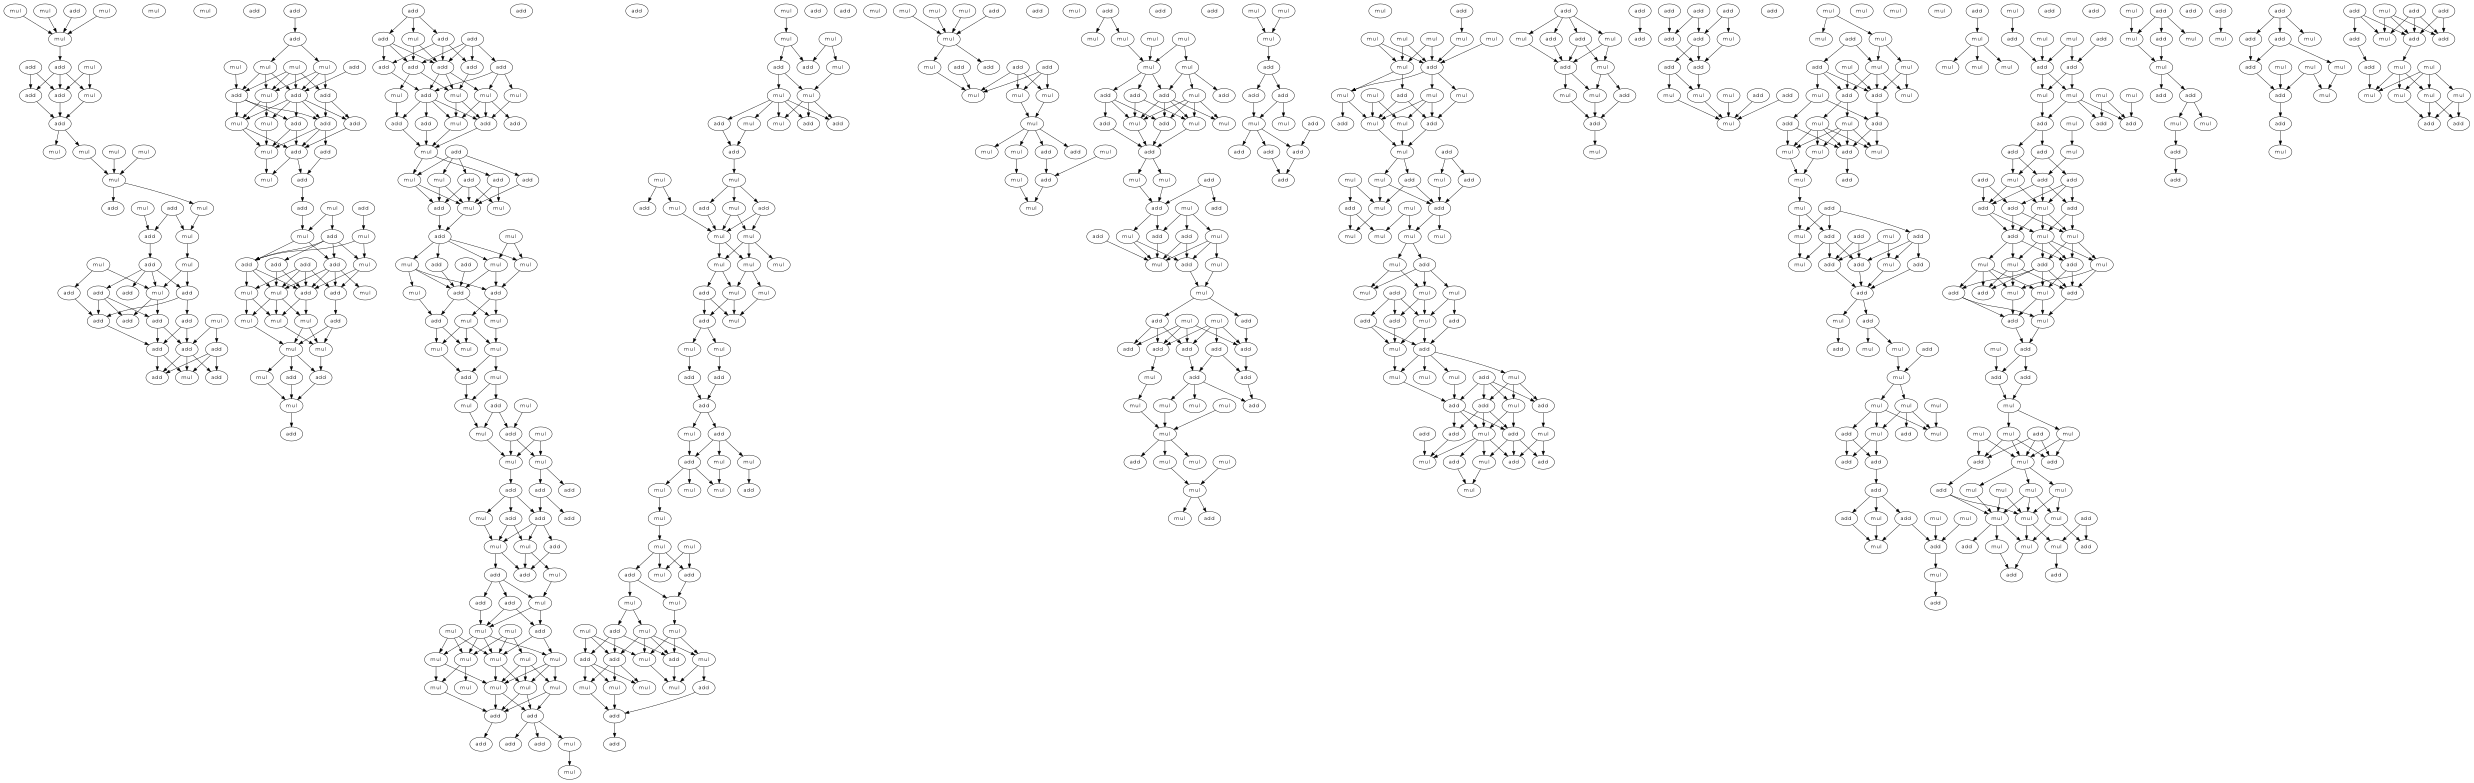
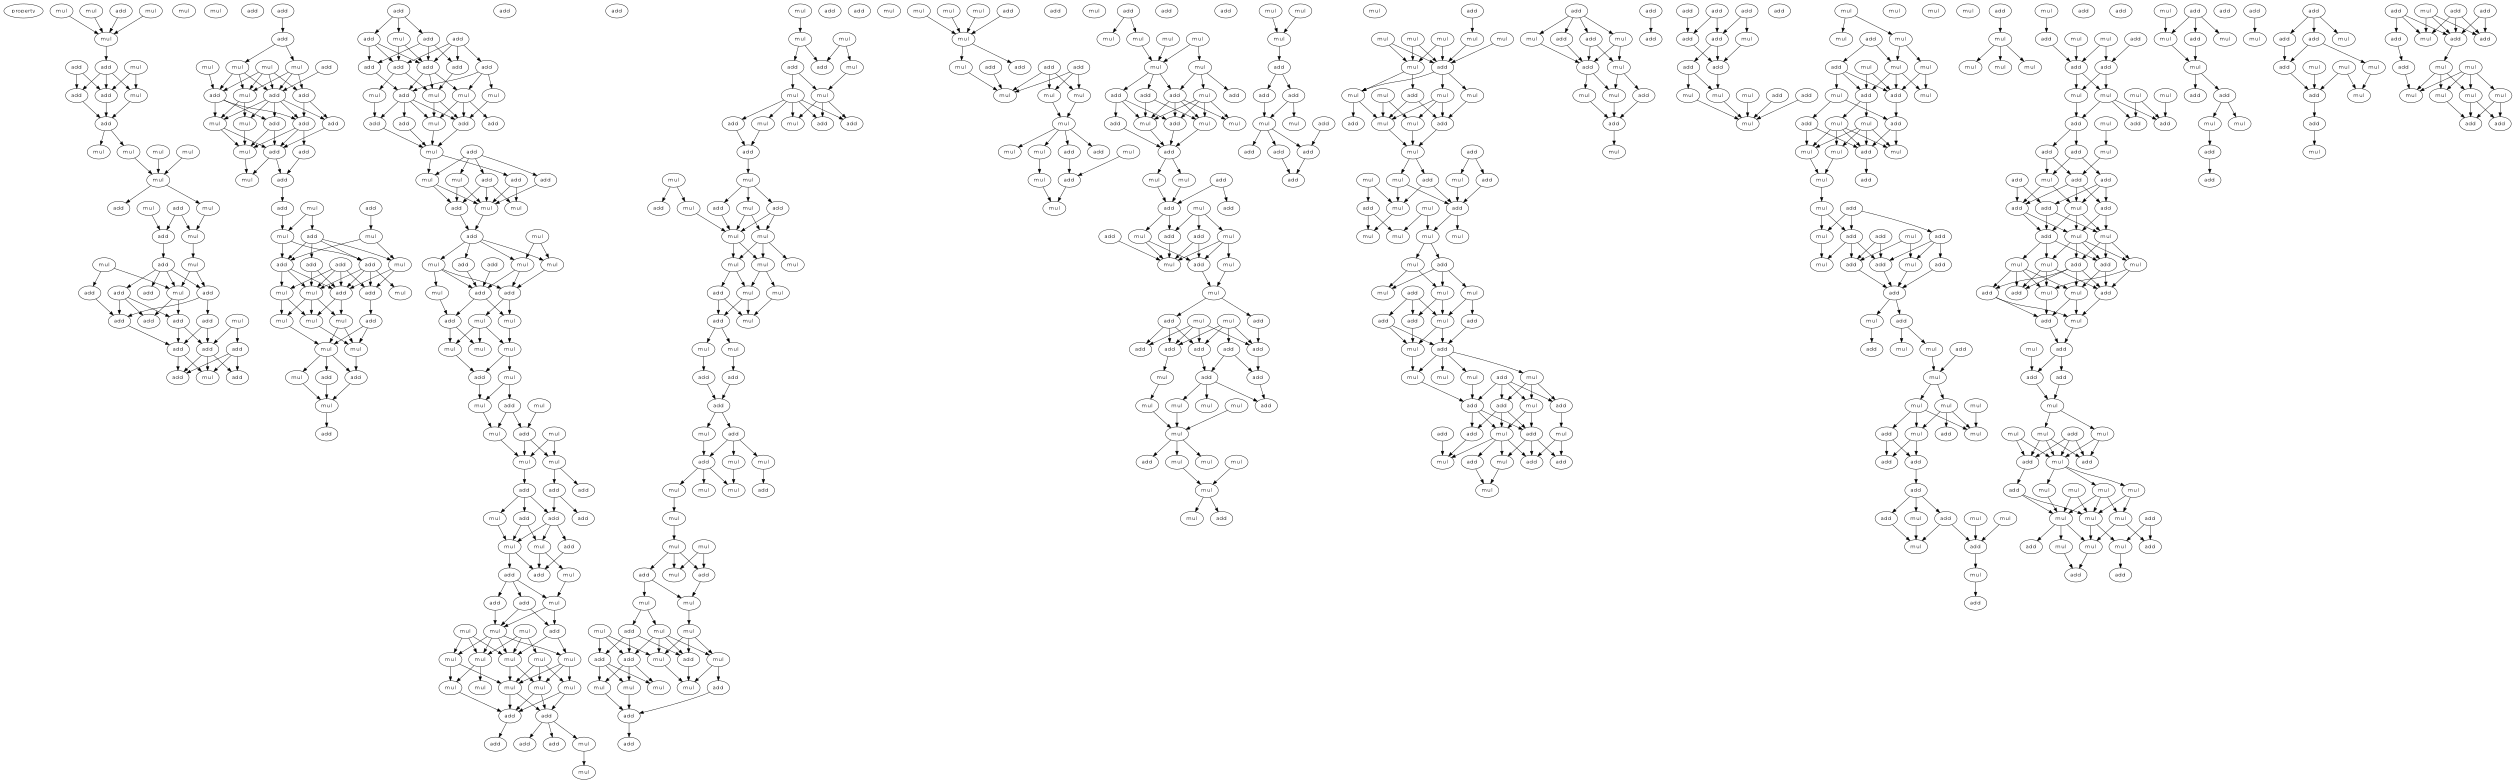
none -> (24, 11)
